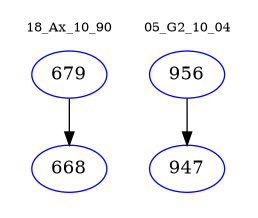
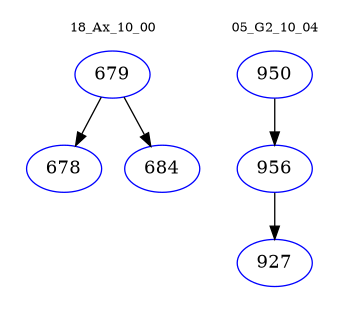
(69, 28) -> (113, 28)
none -> (275, 75)
(69, 169) -> (64, 169)
none -> (162, 169)
(187, 169) -> (275, 263)
